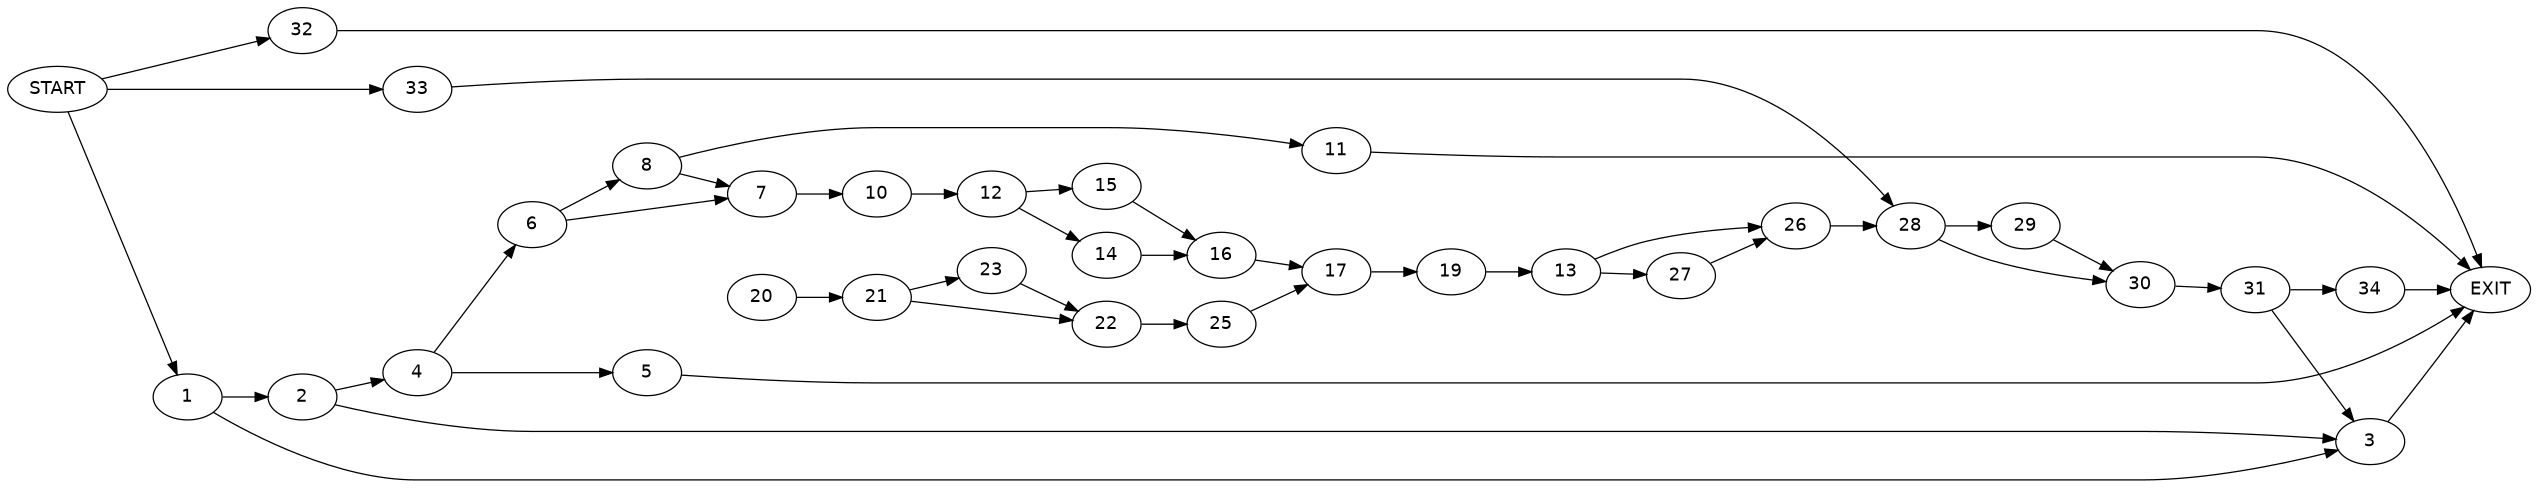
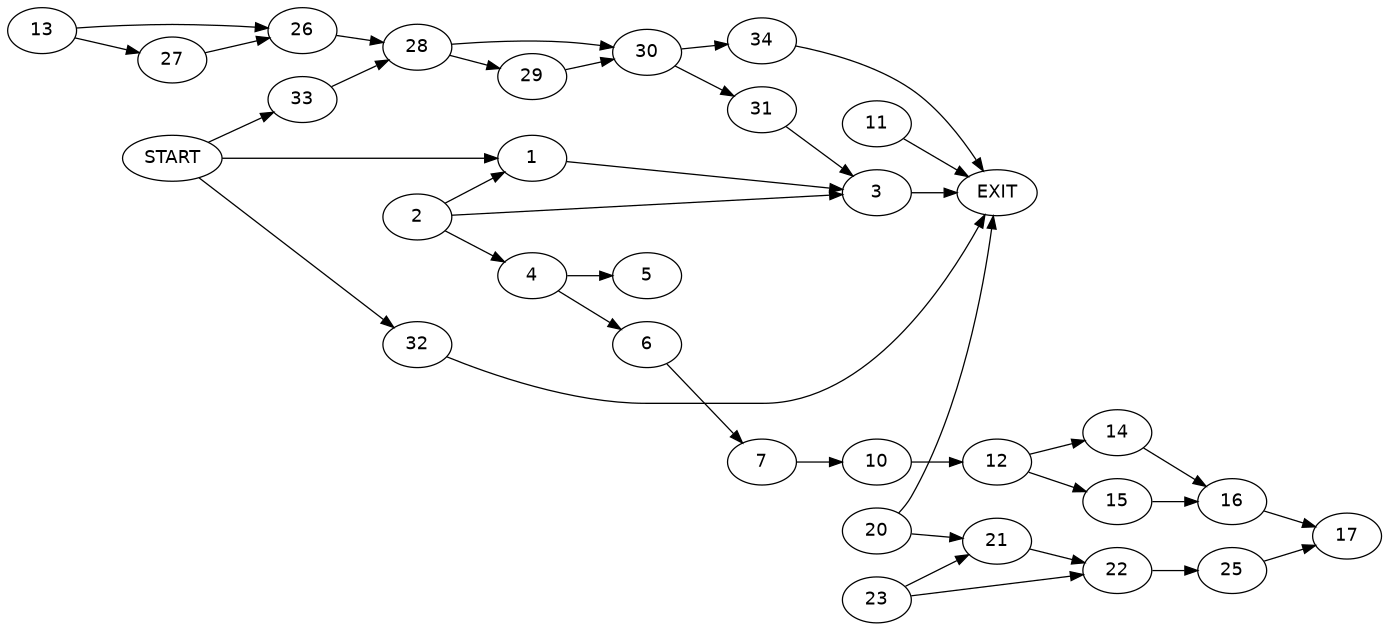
(647, 166) -> none
(1451, 272) -> none
(928, 285) -> (931, 573)
(2307, 290) -> (698, 47)
(1574, 383) -> (960, 376)
(239, 397) -> (469, 191)
